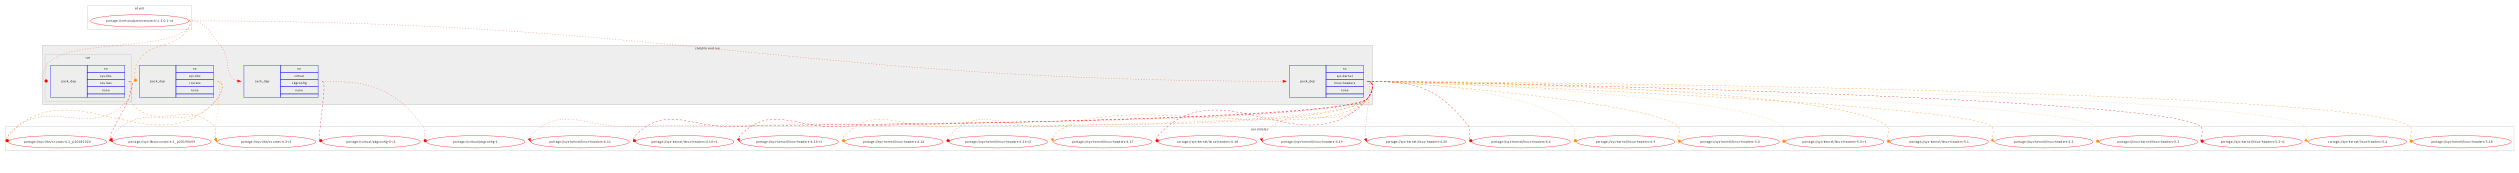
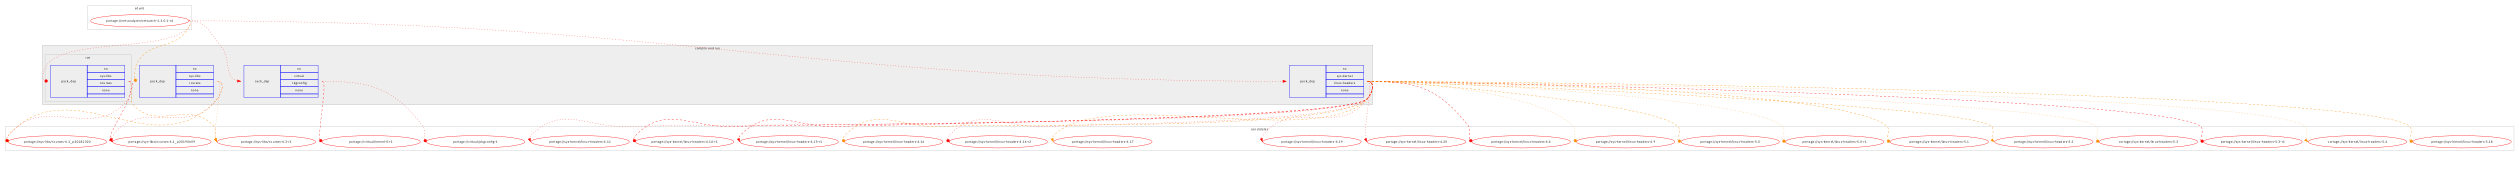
(371, 142) -> (371, 142)
(1207, 142) -> none
(2148, 142) -> (2148, 142)
